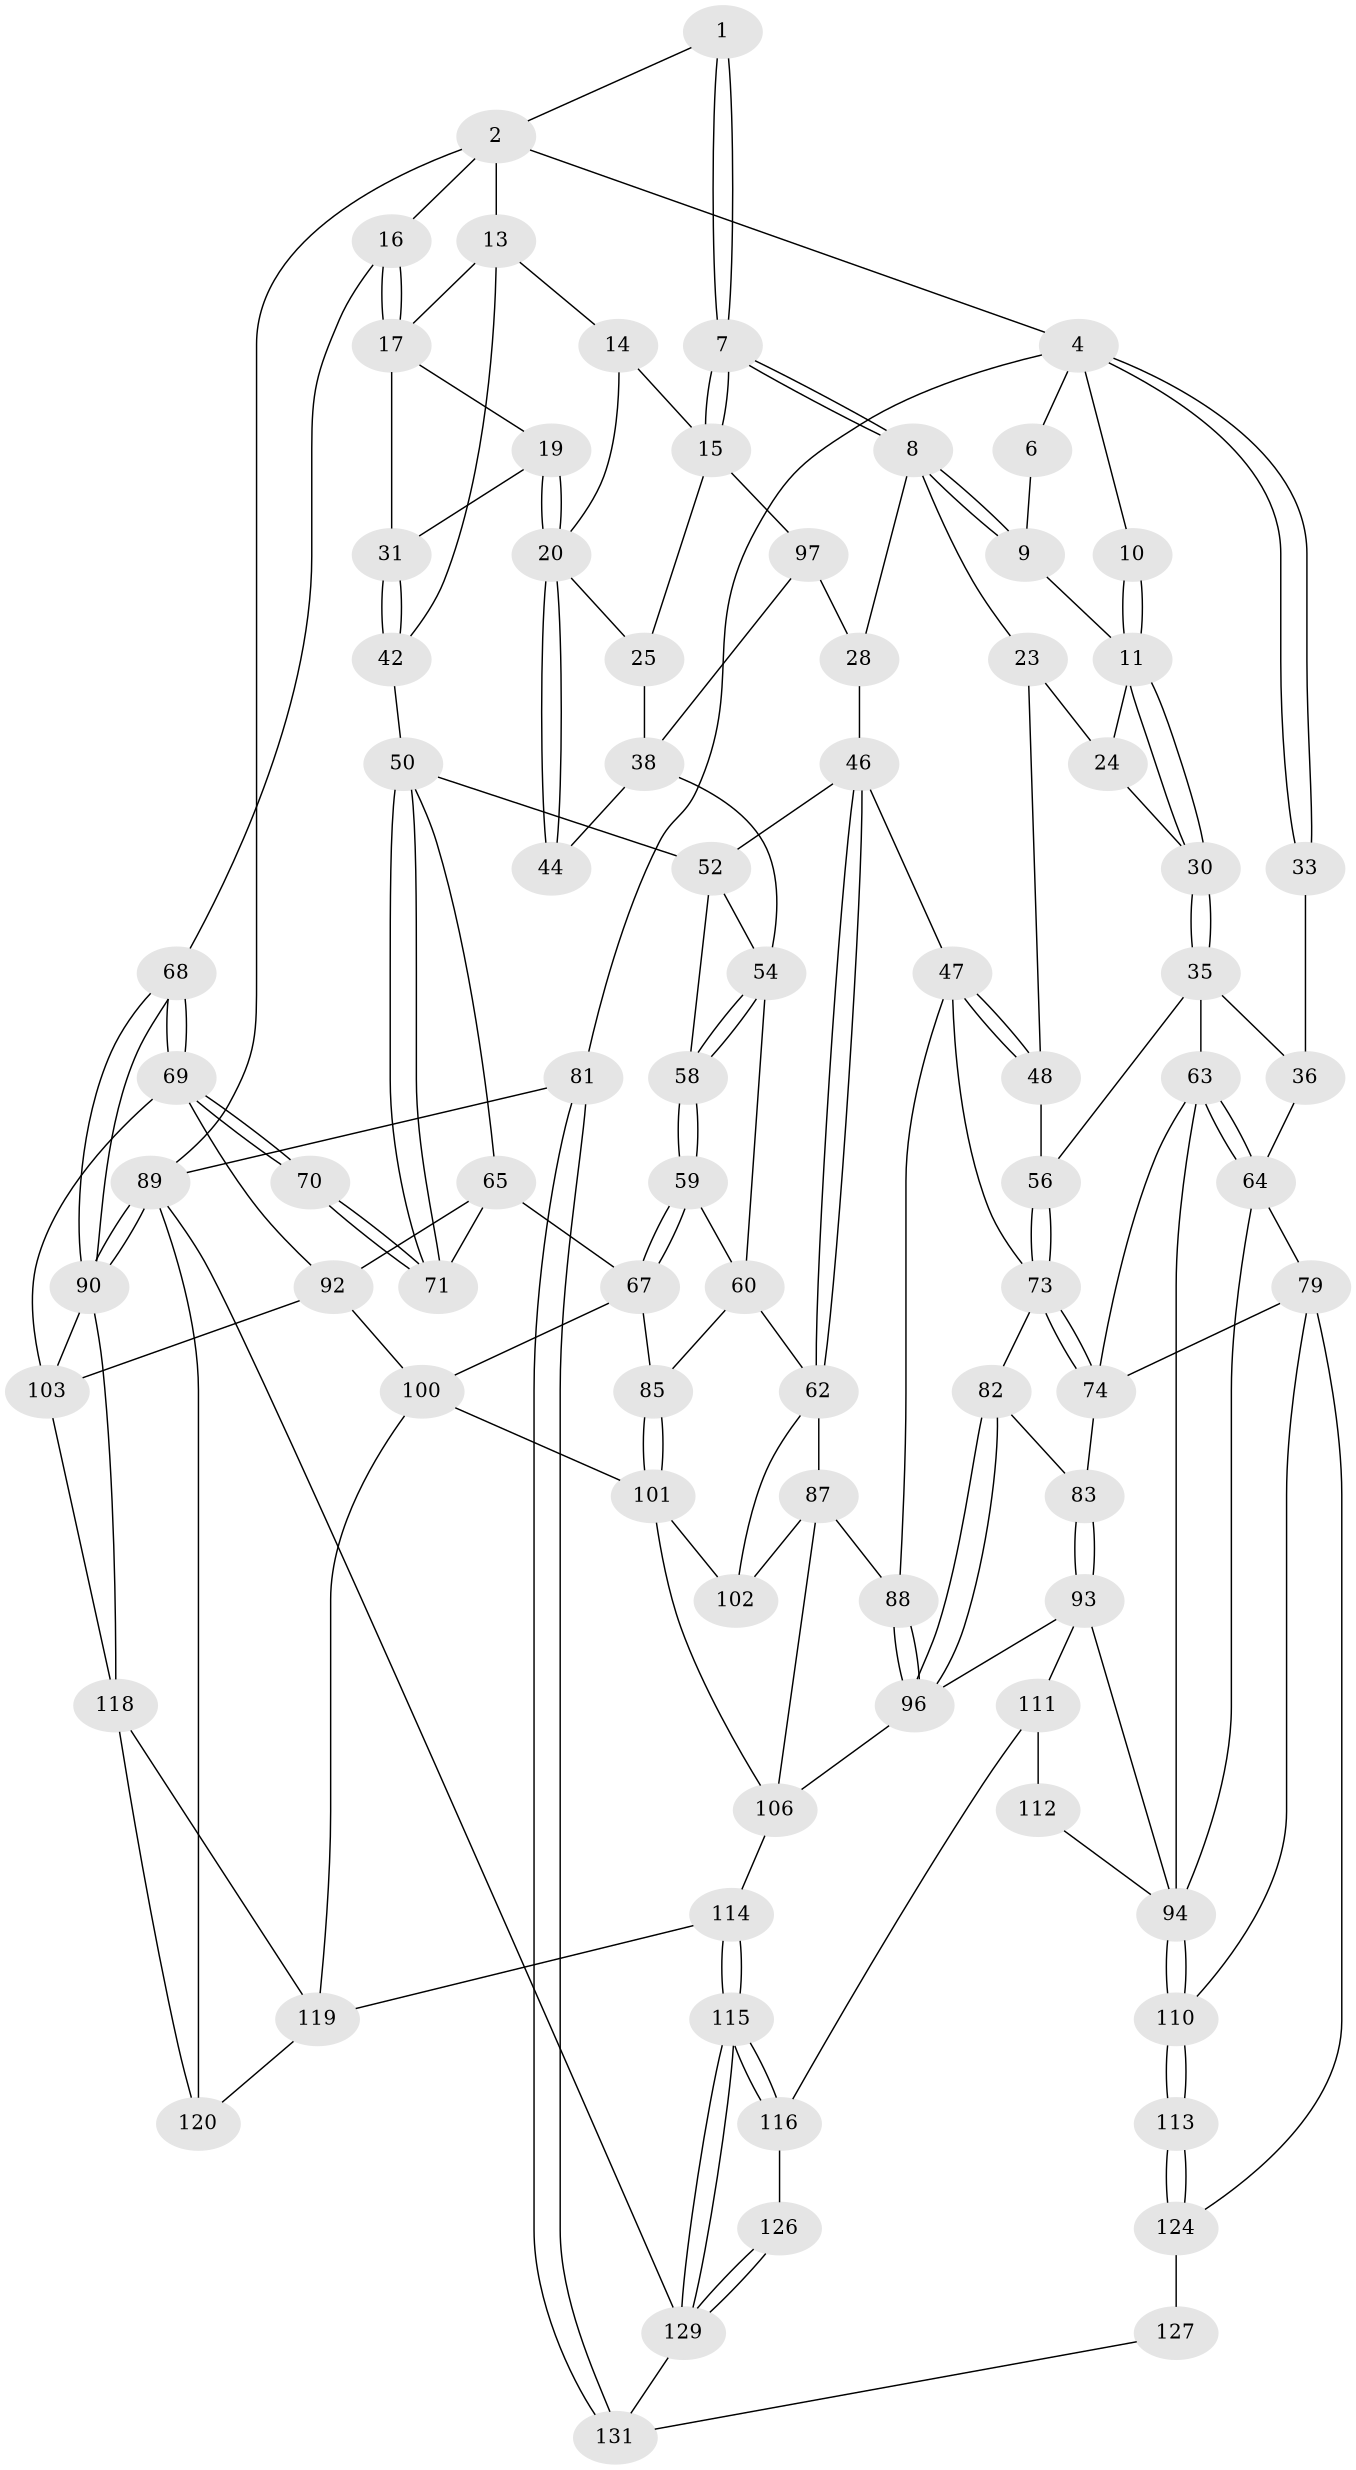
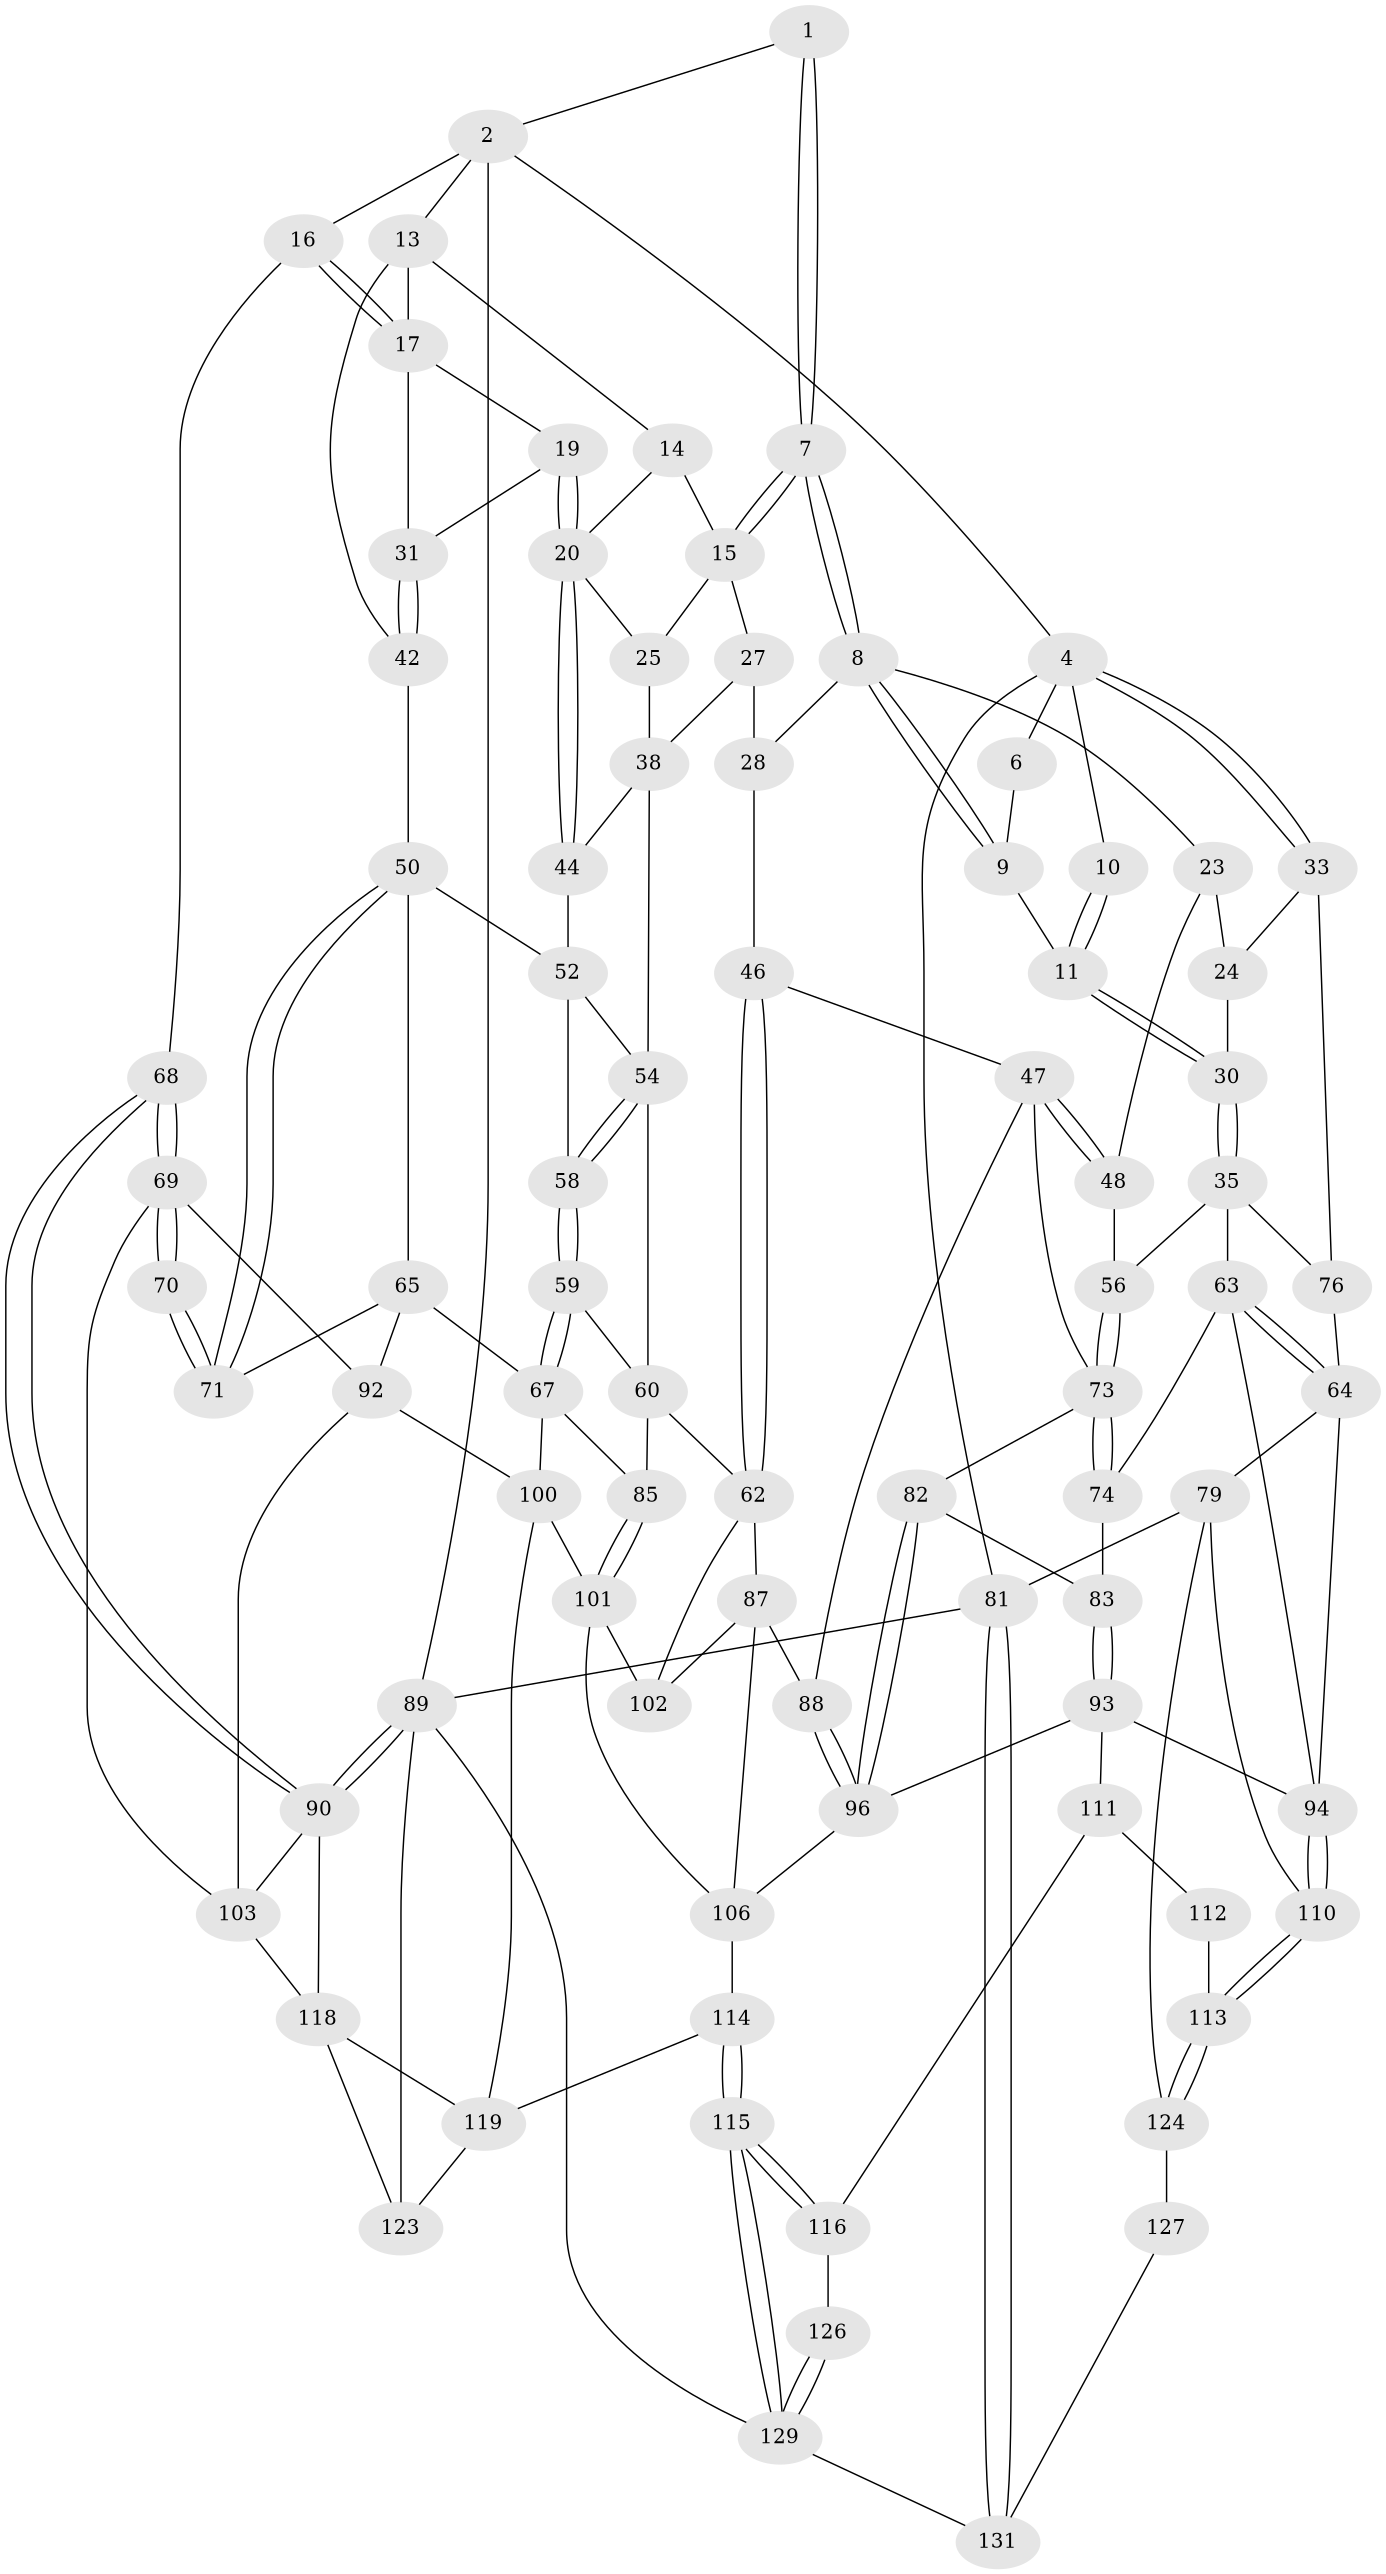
(809, 555) -> (754, 660)
(1120, 712) -> (1273, 921)
(785, 817) -> (568, 921)
(1305, 1078) -> (1332, 1287)
(1204, 1339) -> (1112, 1545)
(1107, 1863) -> (1209, 1967)
(198, 2124) -> (401, 2229)
